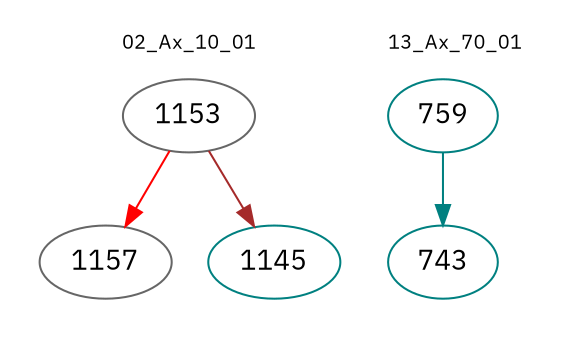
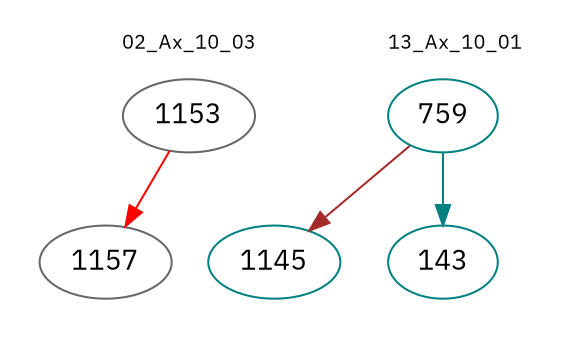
(190, 44) -> (190, 44)
(456, 44) -> (456, 44)
(226, 180) -> (384, 167)
(443, 262) -> (443, 262)
